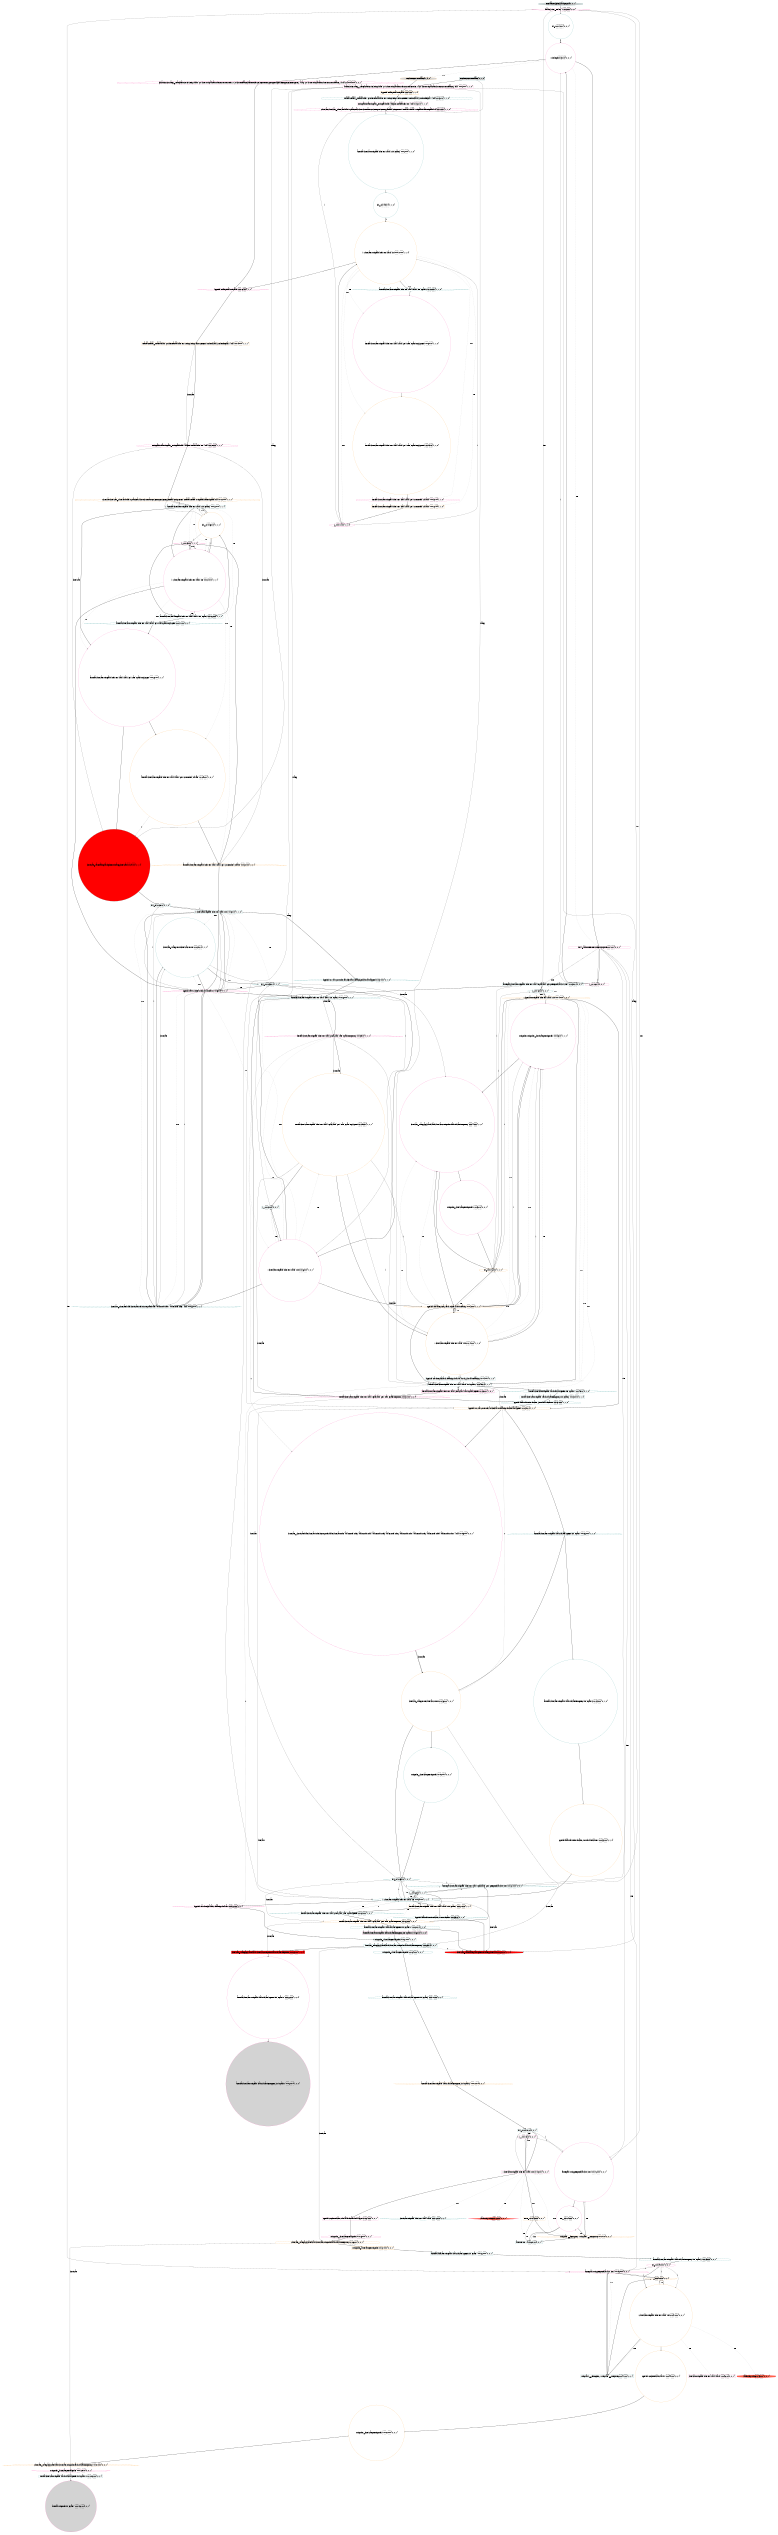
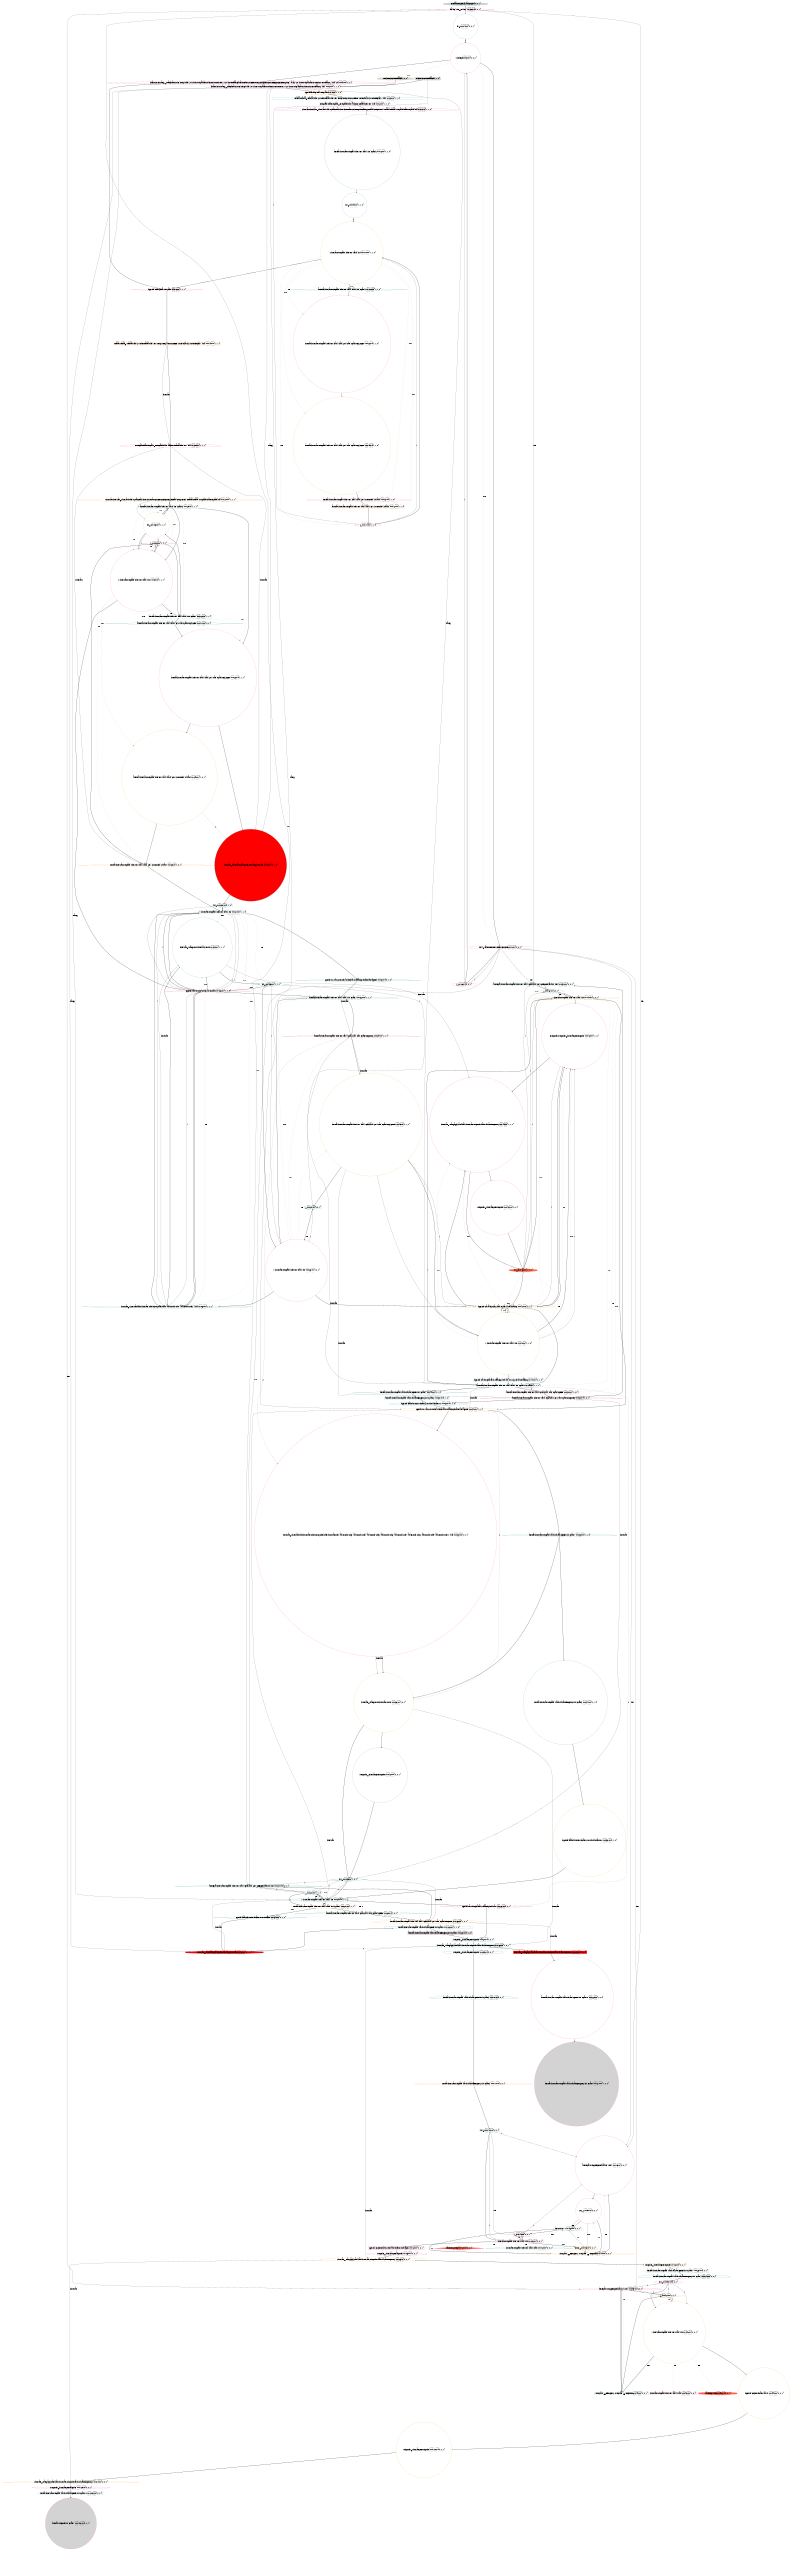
(256, 1095) -> (406, 1070)
(493, 1270) -> (523, 1270)
none -> (544, 2232)
none -> (587, 2236)
